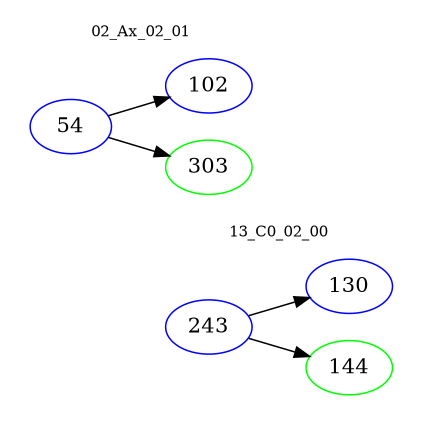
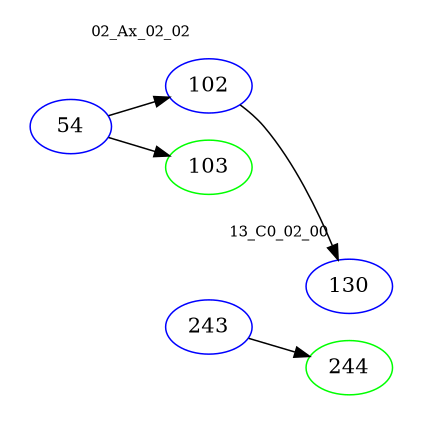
(141, 32) -> (141, 32)
(209, 167) -> (209, 167)
(272, 309) -> (294, 170)
(349, 368) -> (349, 368)
